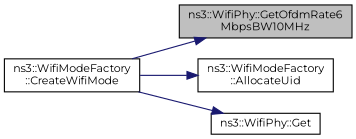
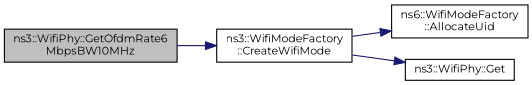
(164, 50) -> (191, 46)
(266, 75) -> (460, 21)
